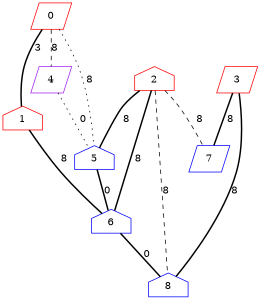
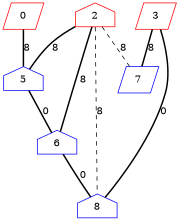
(51, 80) -> none
(84, 85) -> (23, 48)
(23, 119) -> none
(235, 191) -> (164, 112)
